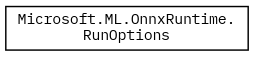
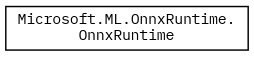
(127, 28) -> (127, 28)
